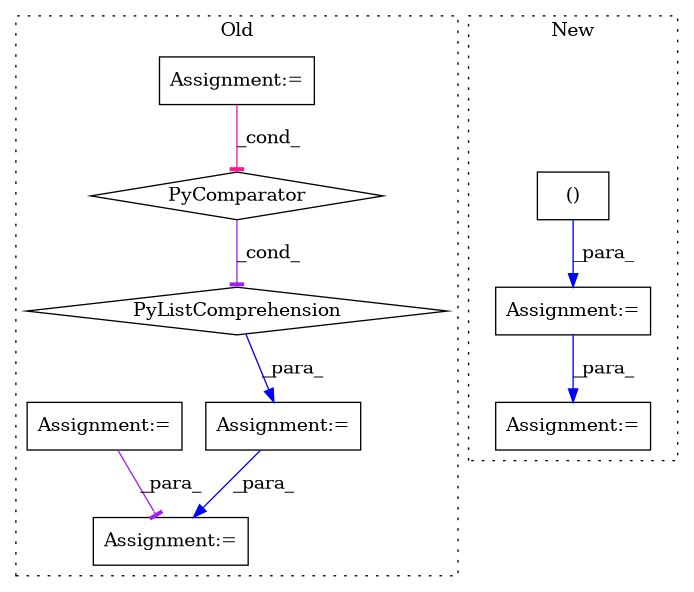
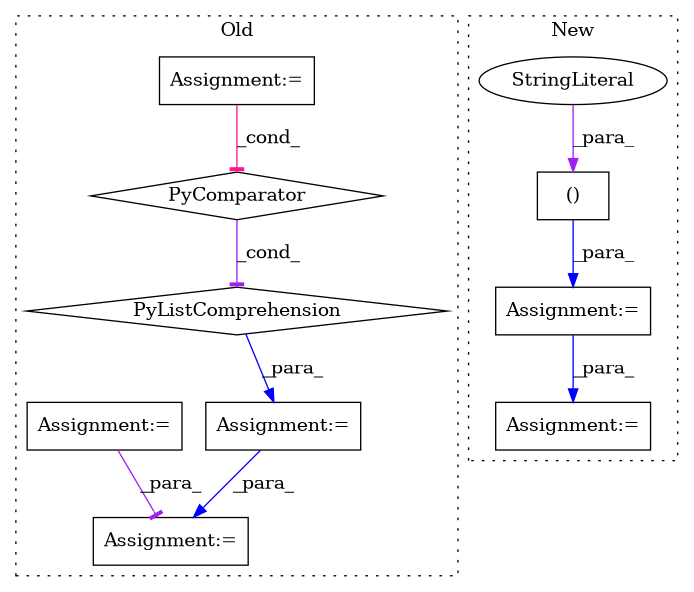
none -> (573, 81)
